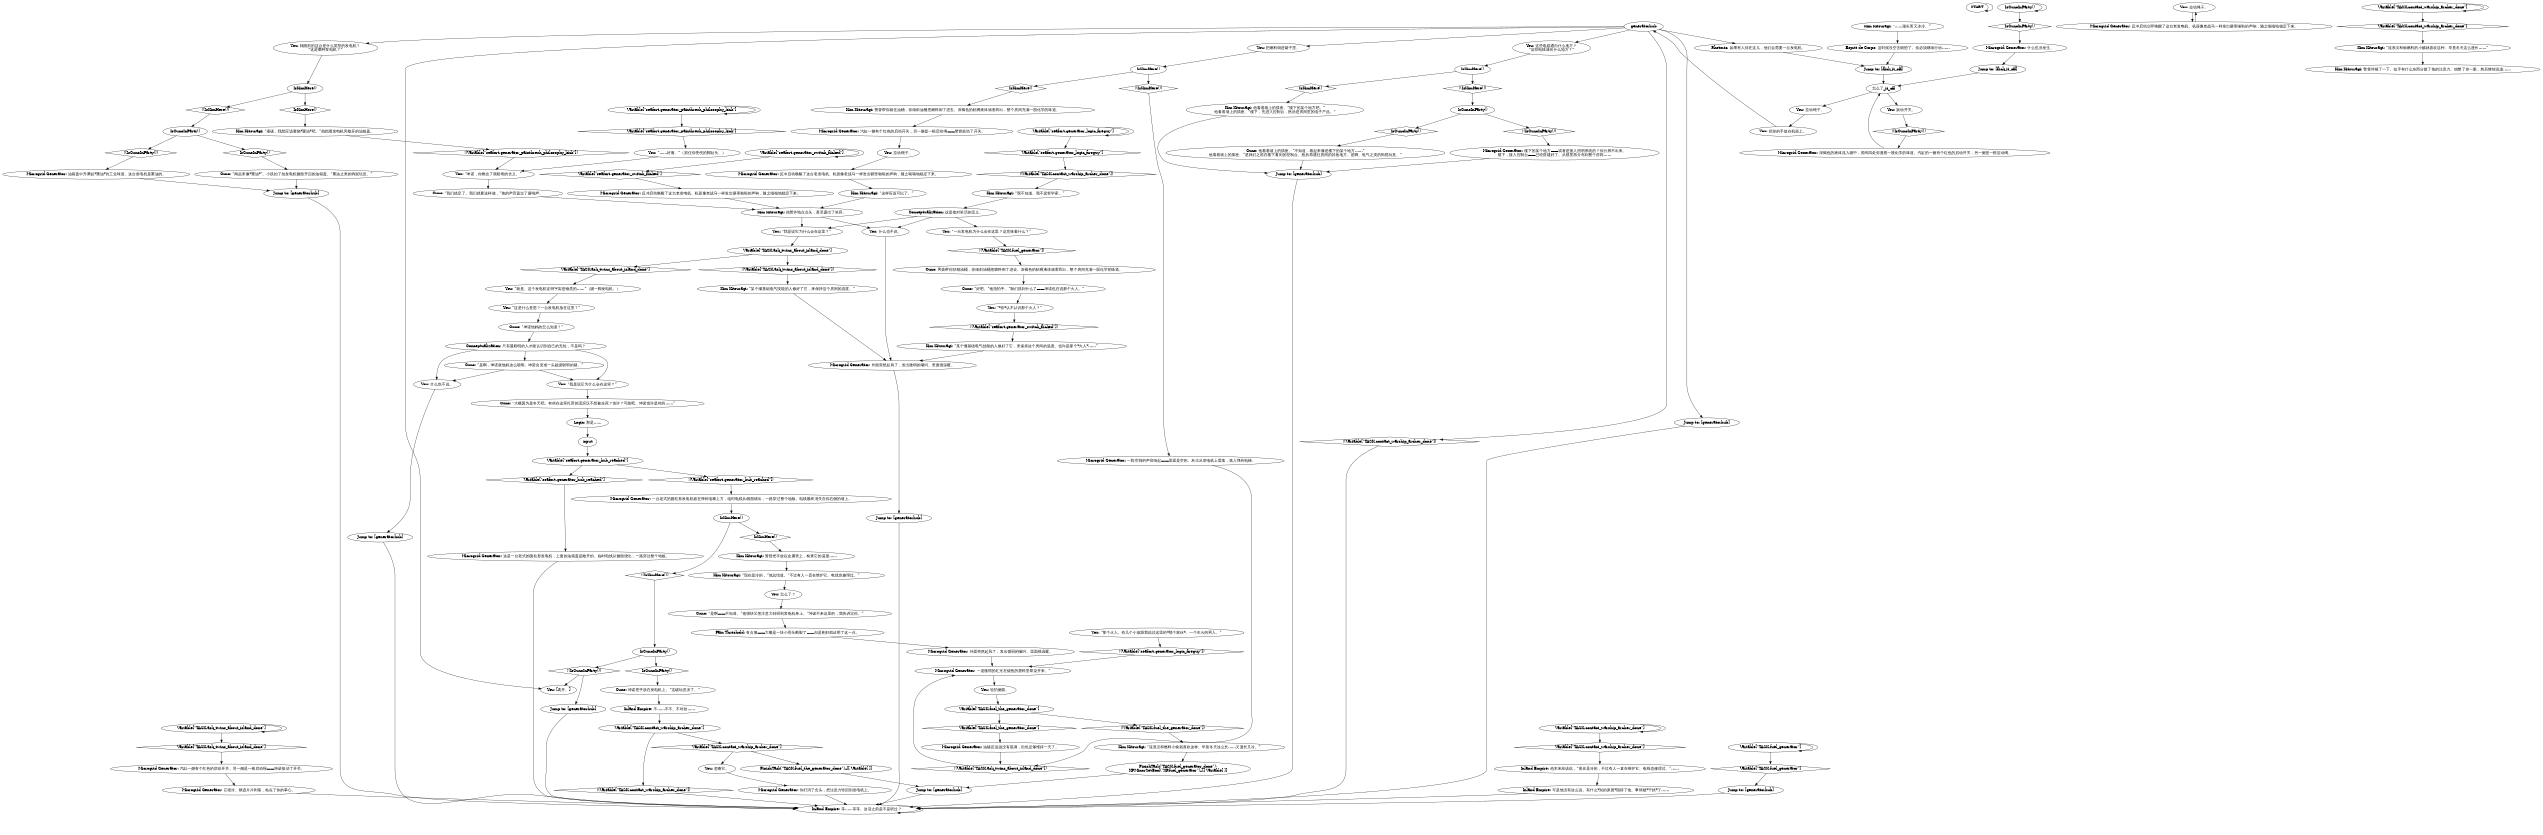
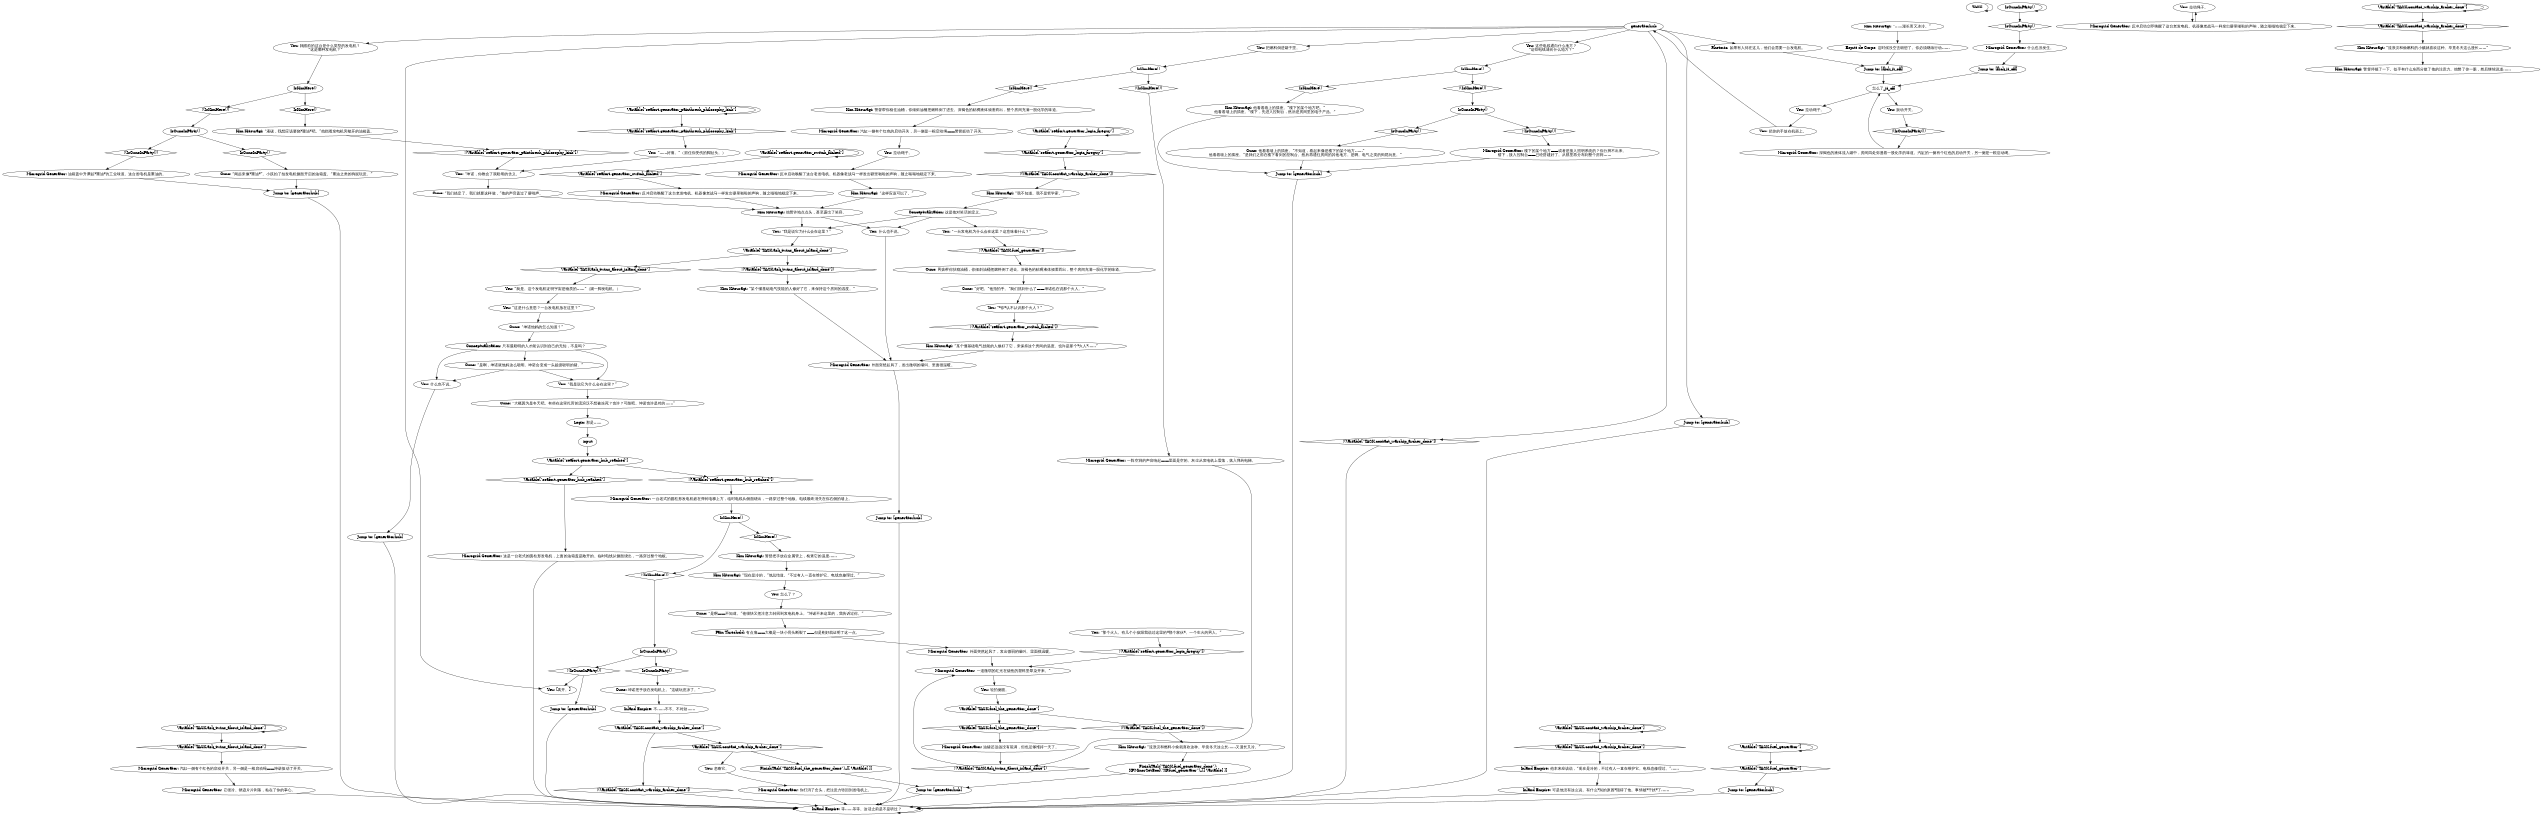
(1977, 7) -> (1977, 7)
